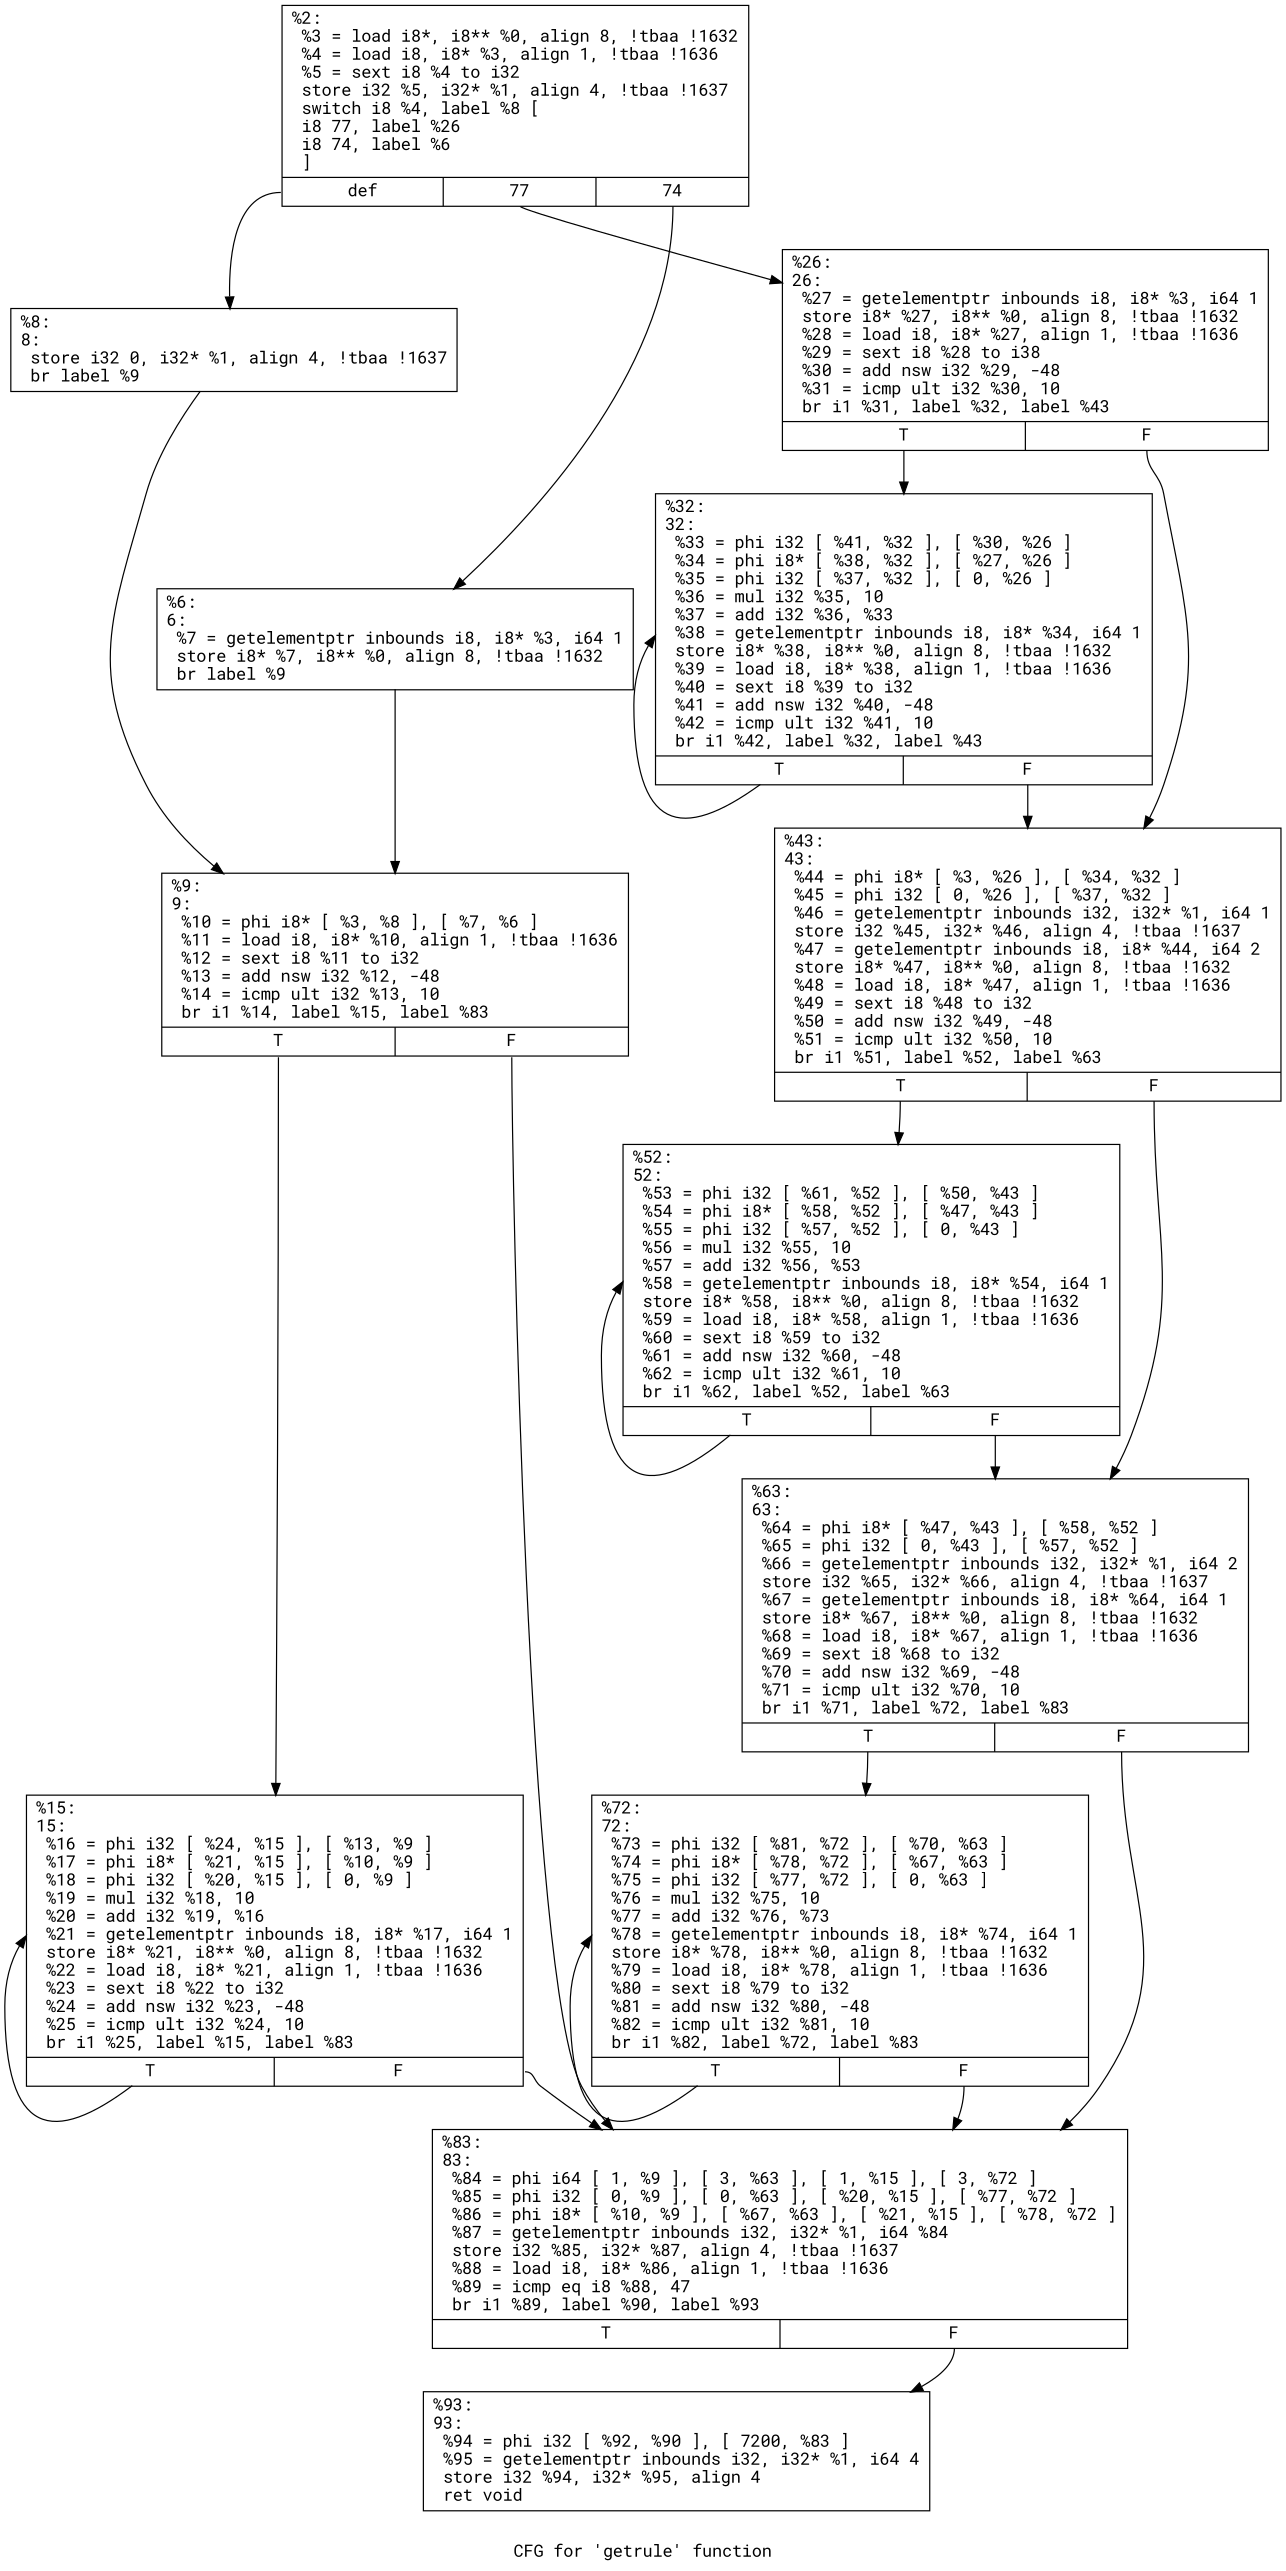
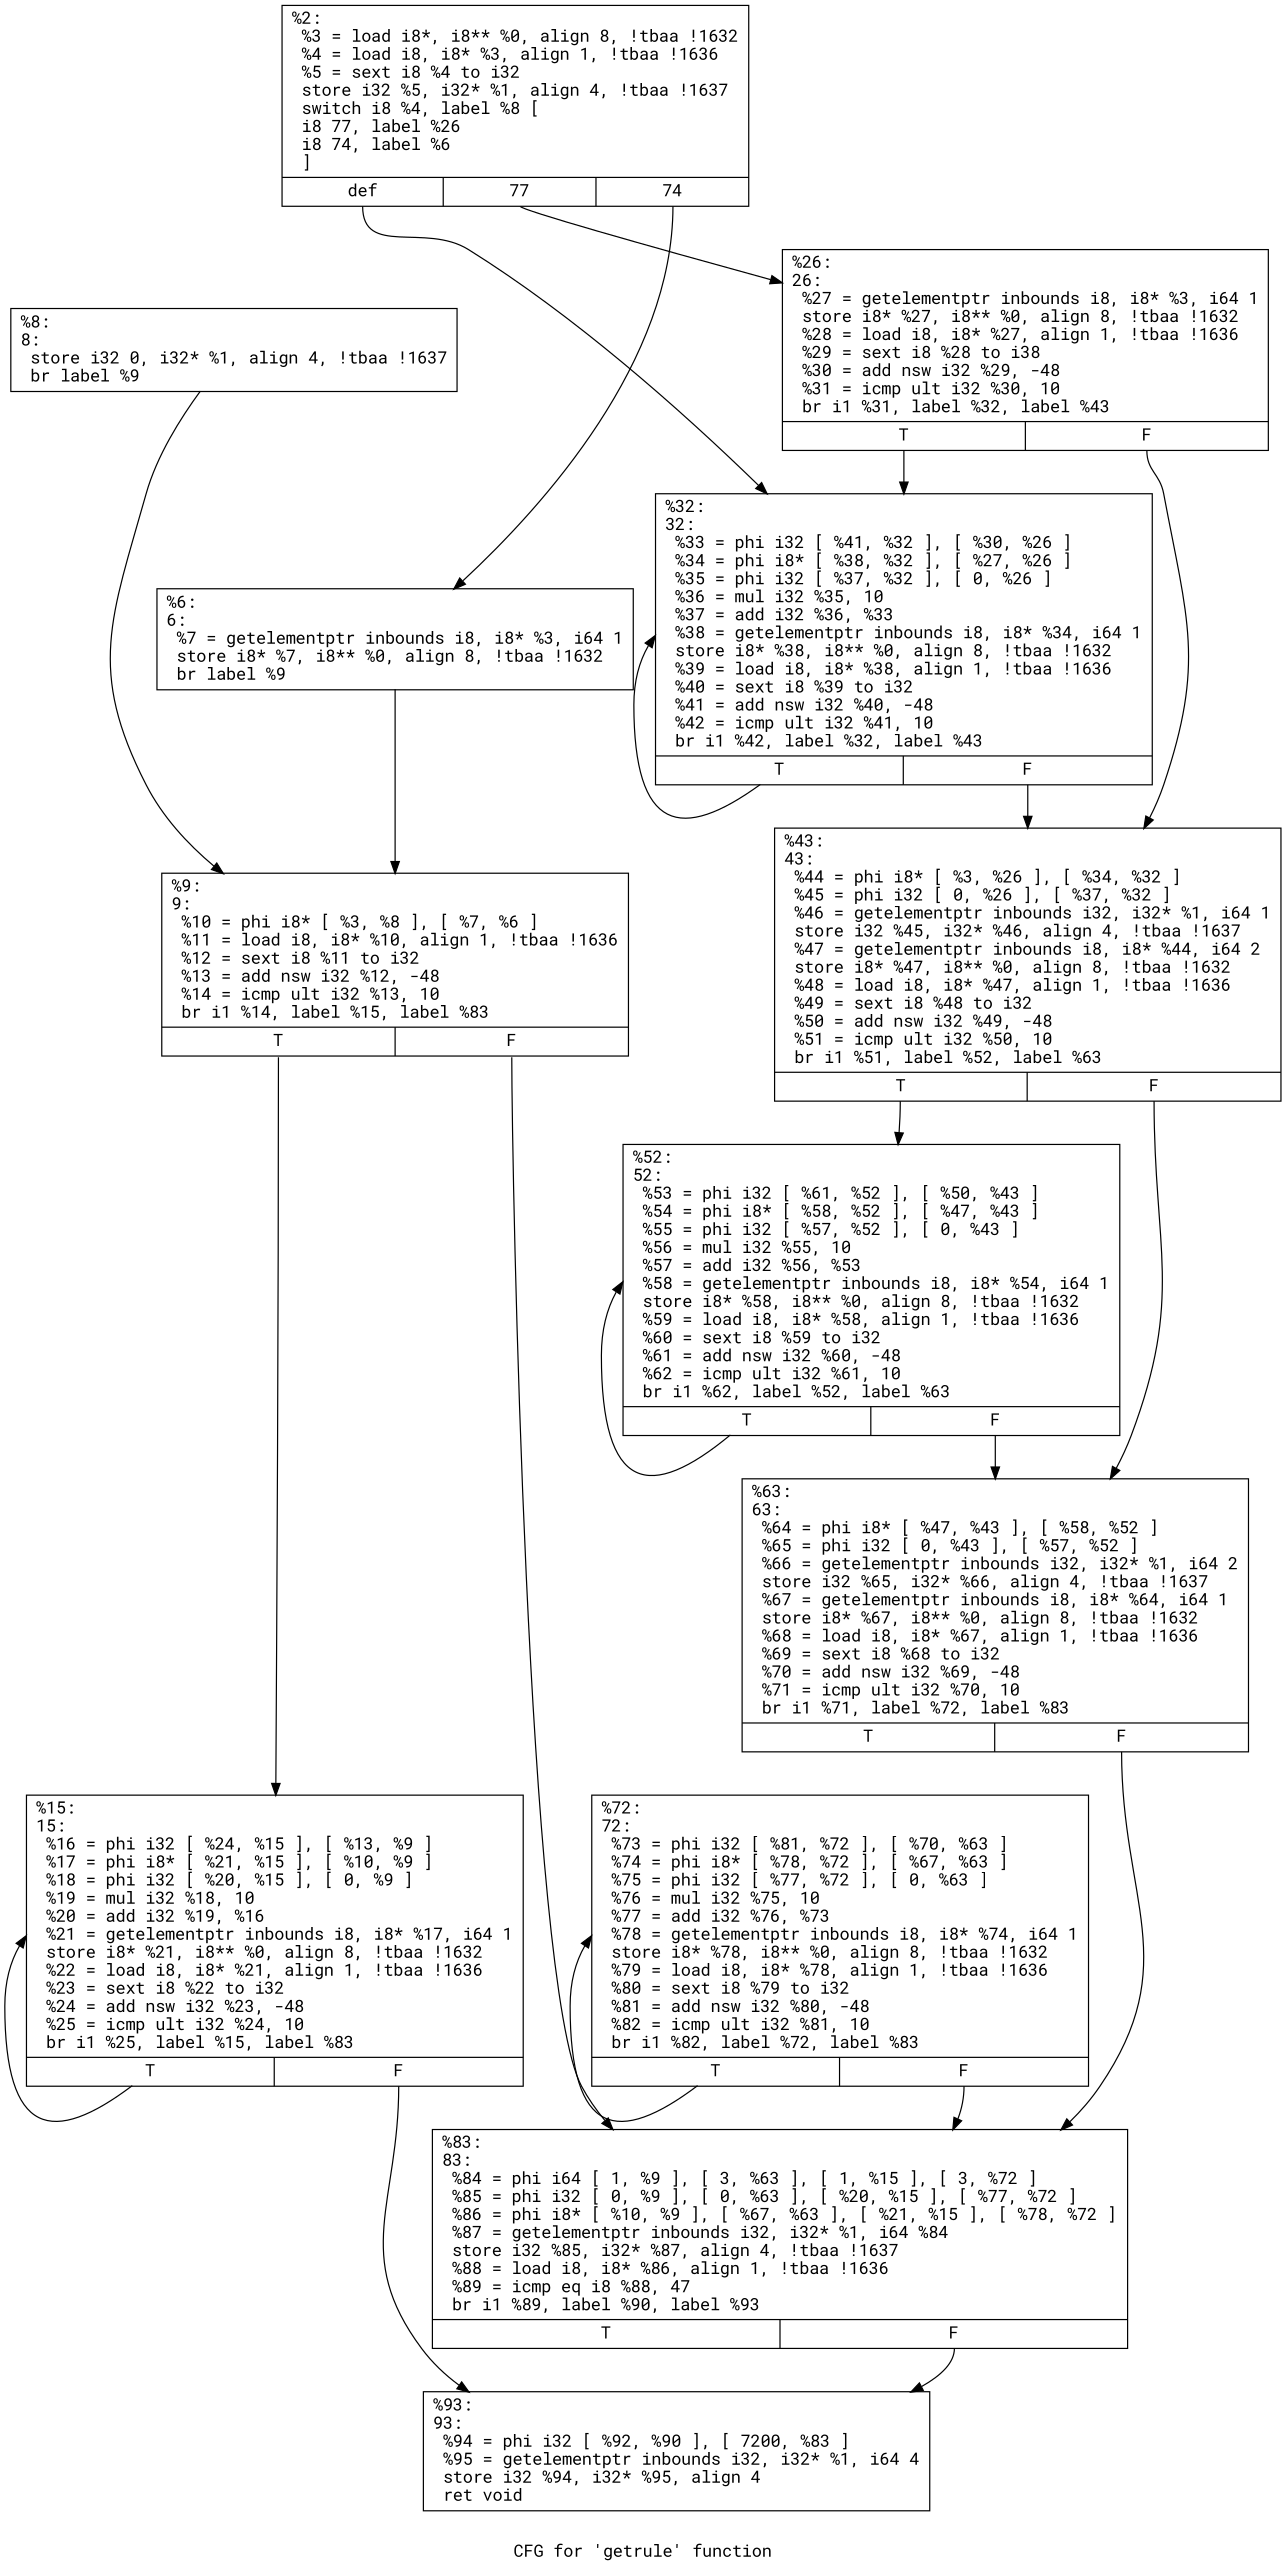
(237, 233) -> (570, 321)
(868, 1768) -> none
(557, 2098) -> (384, 2248)
